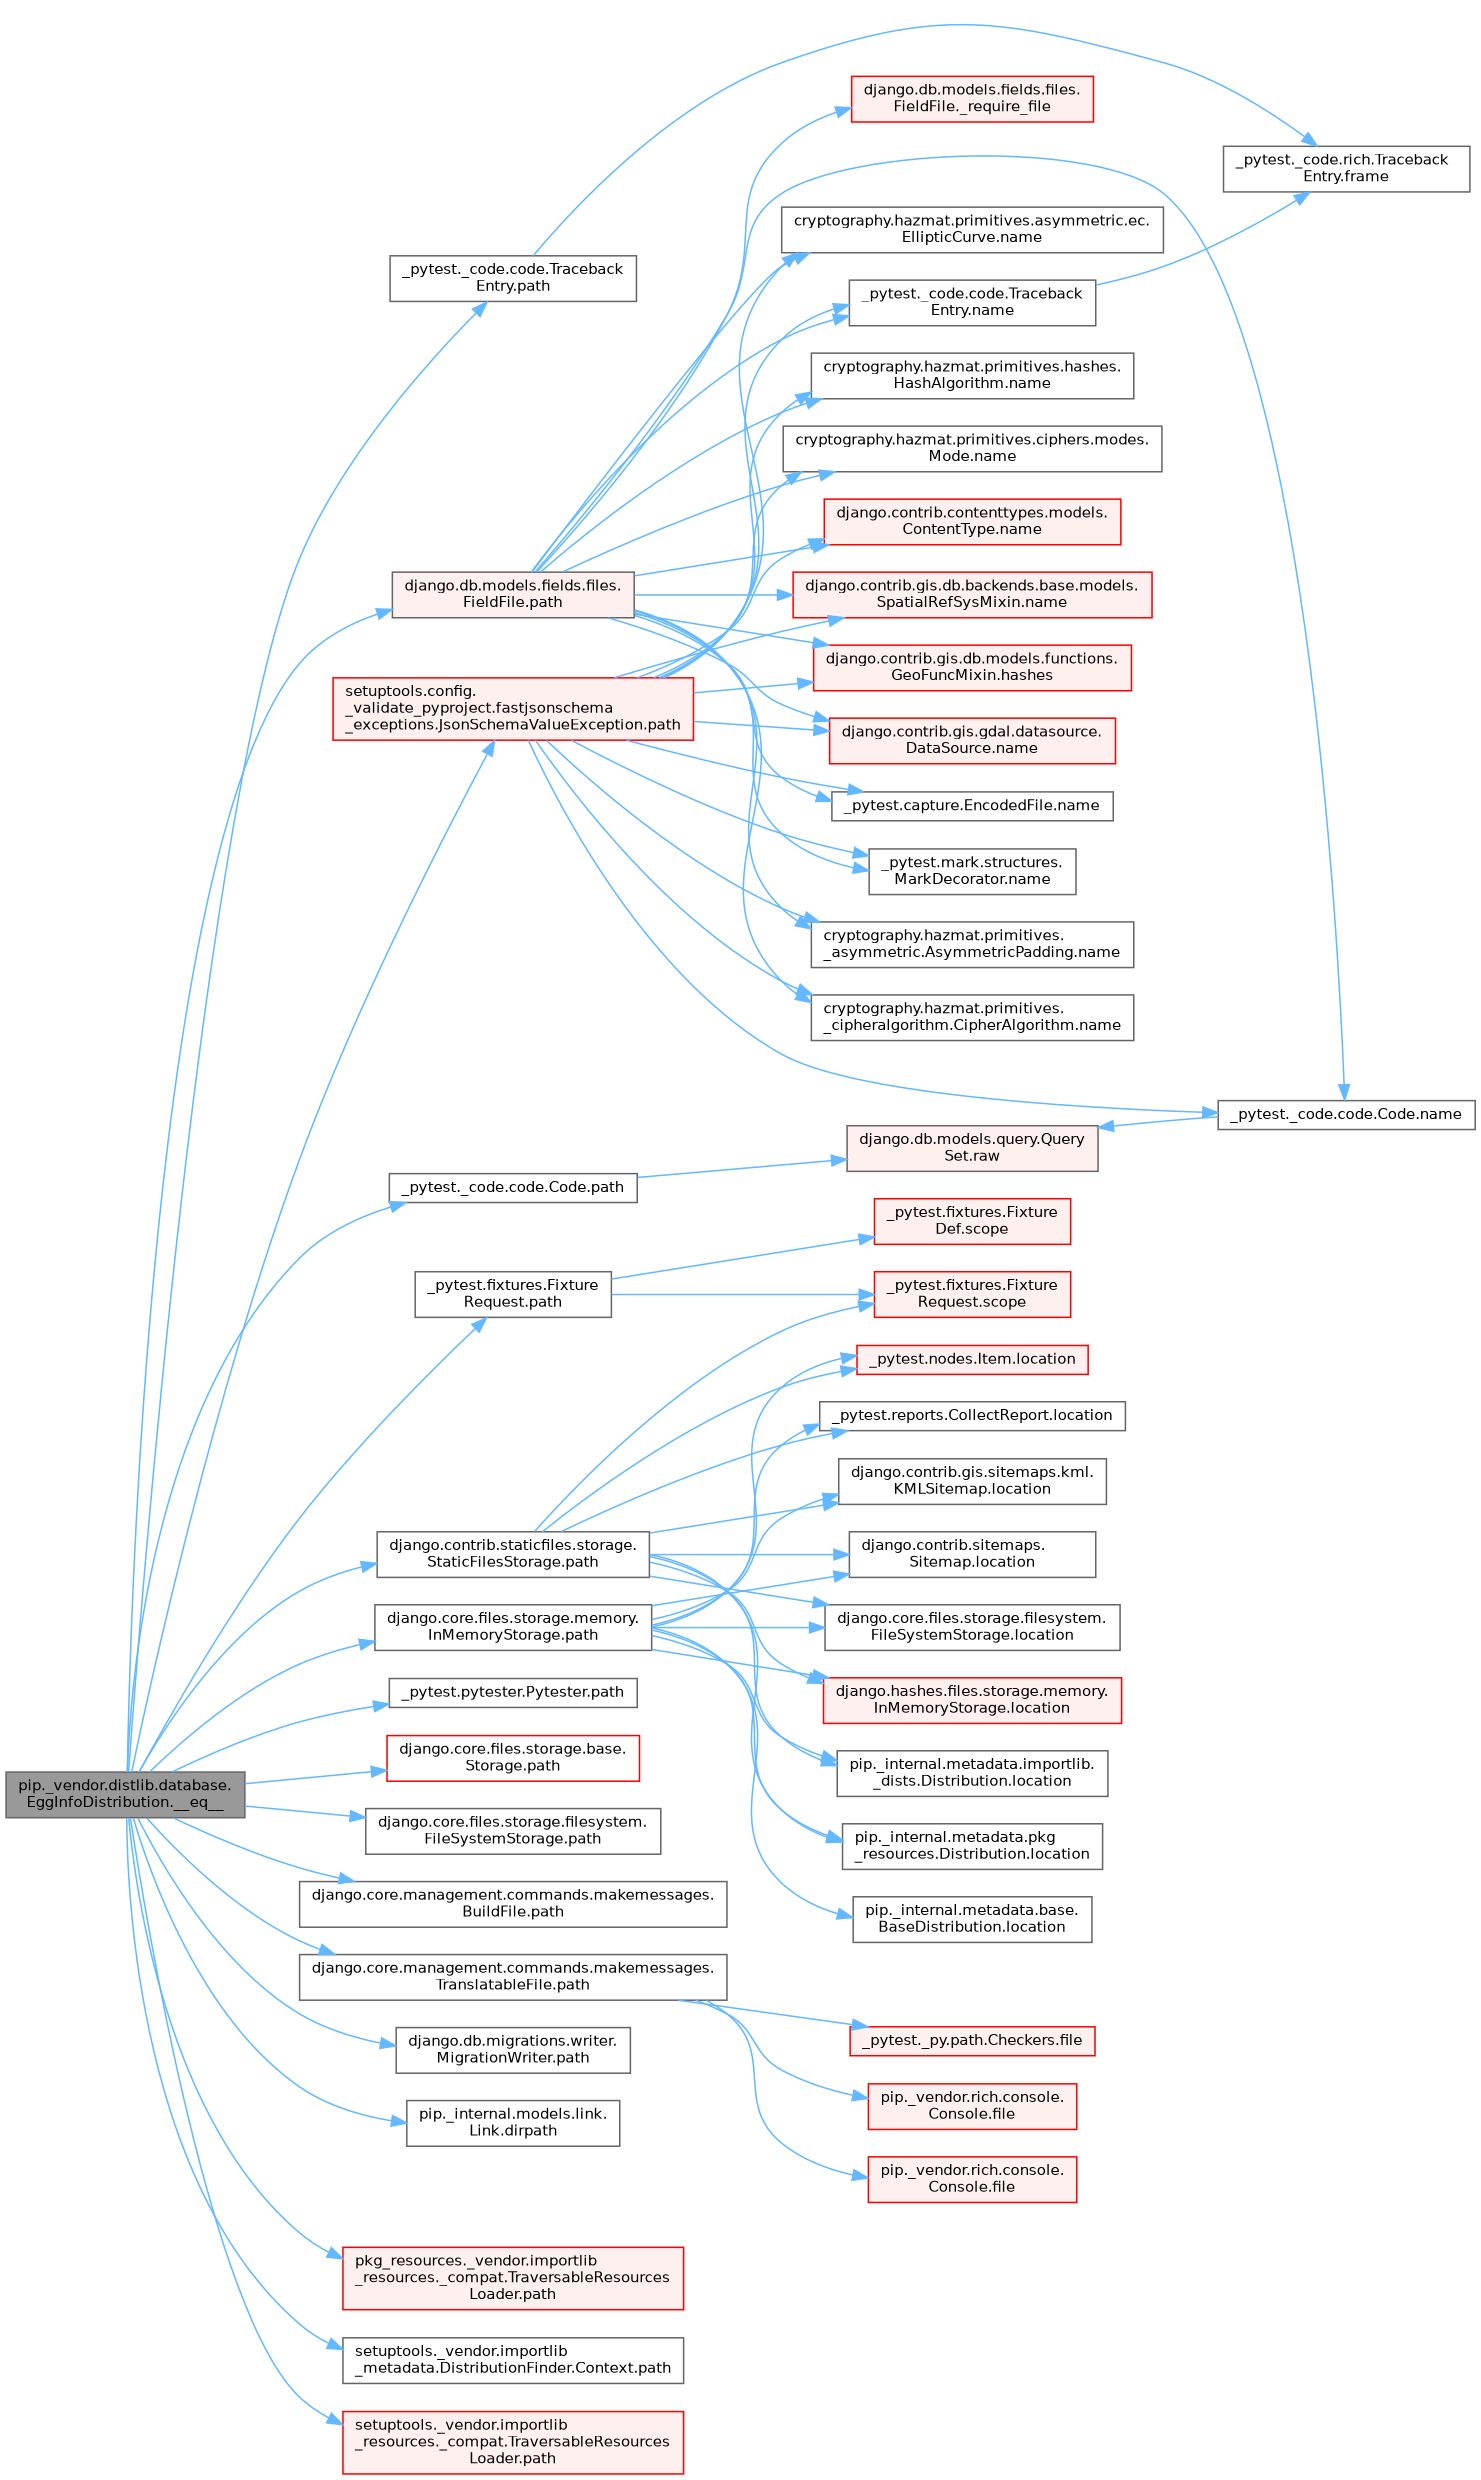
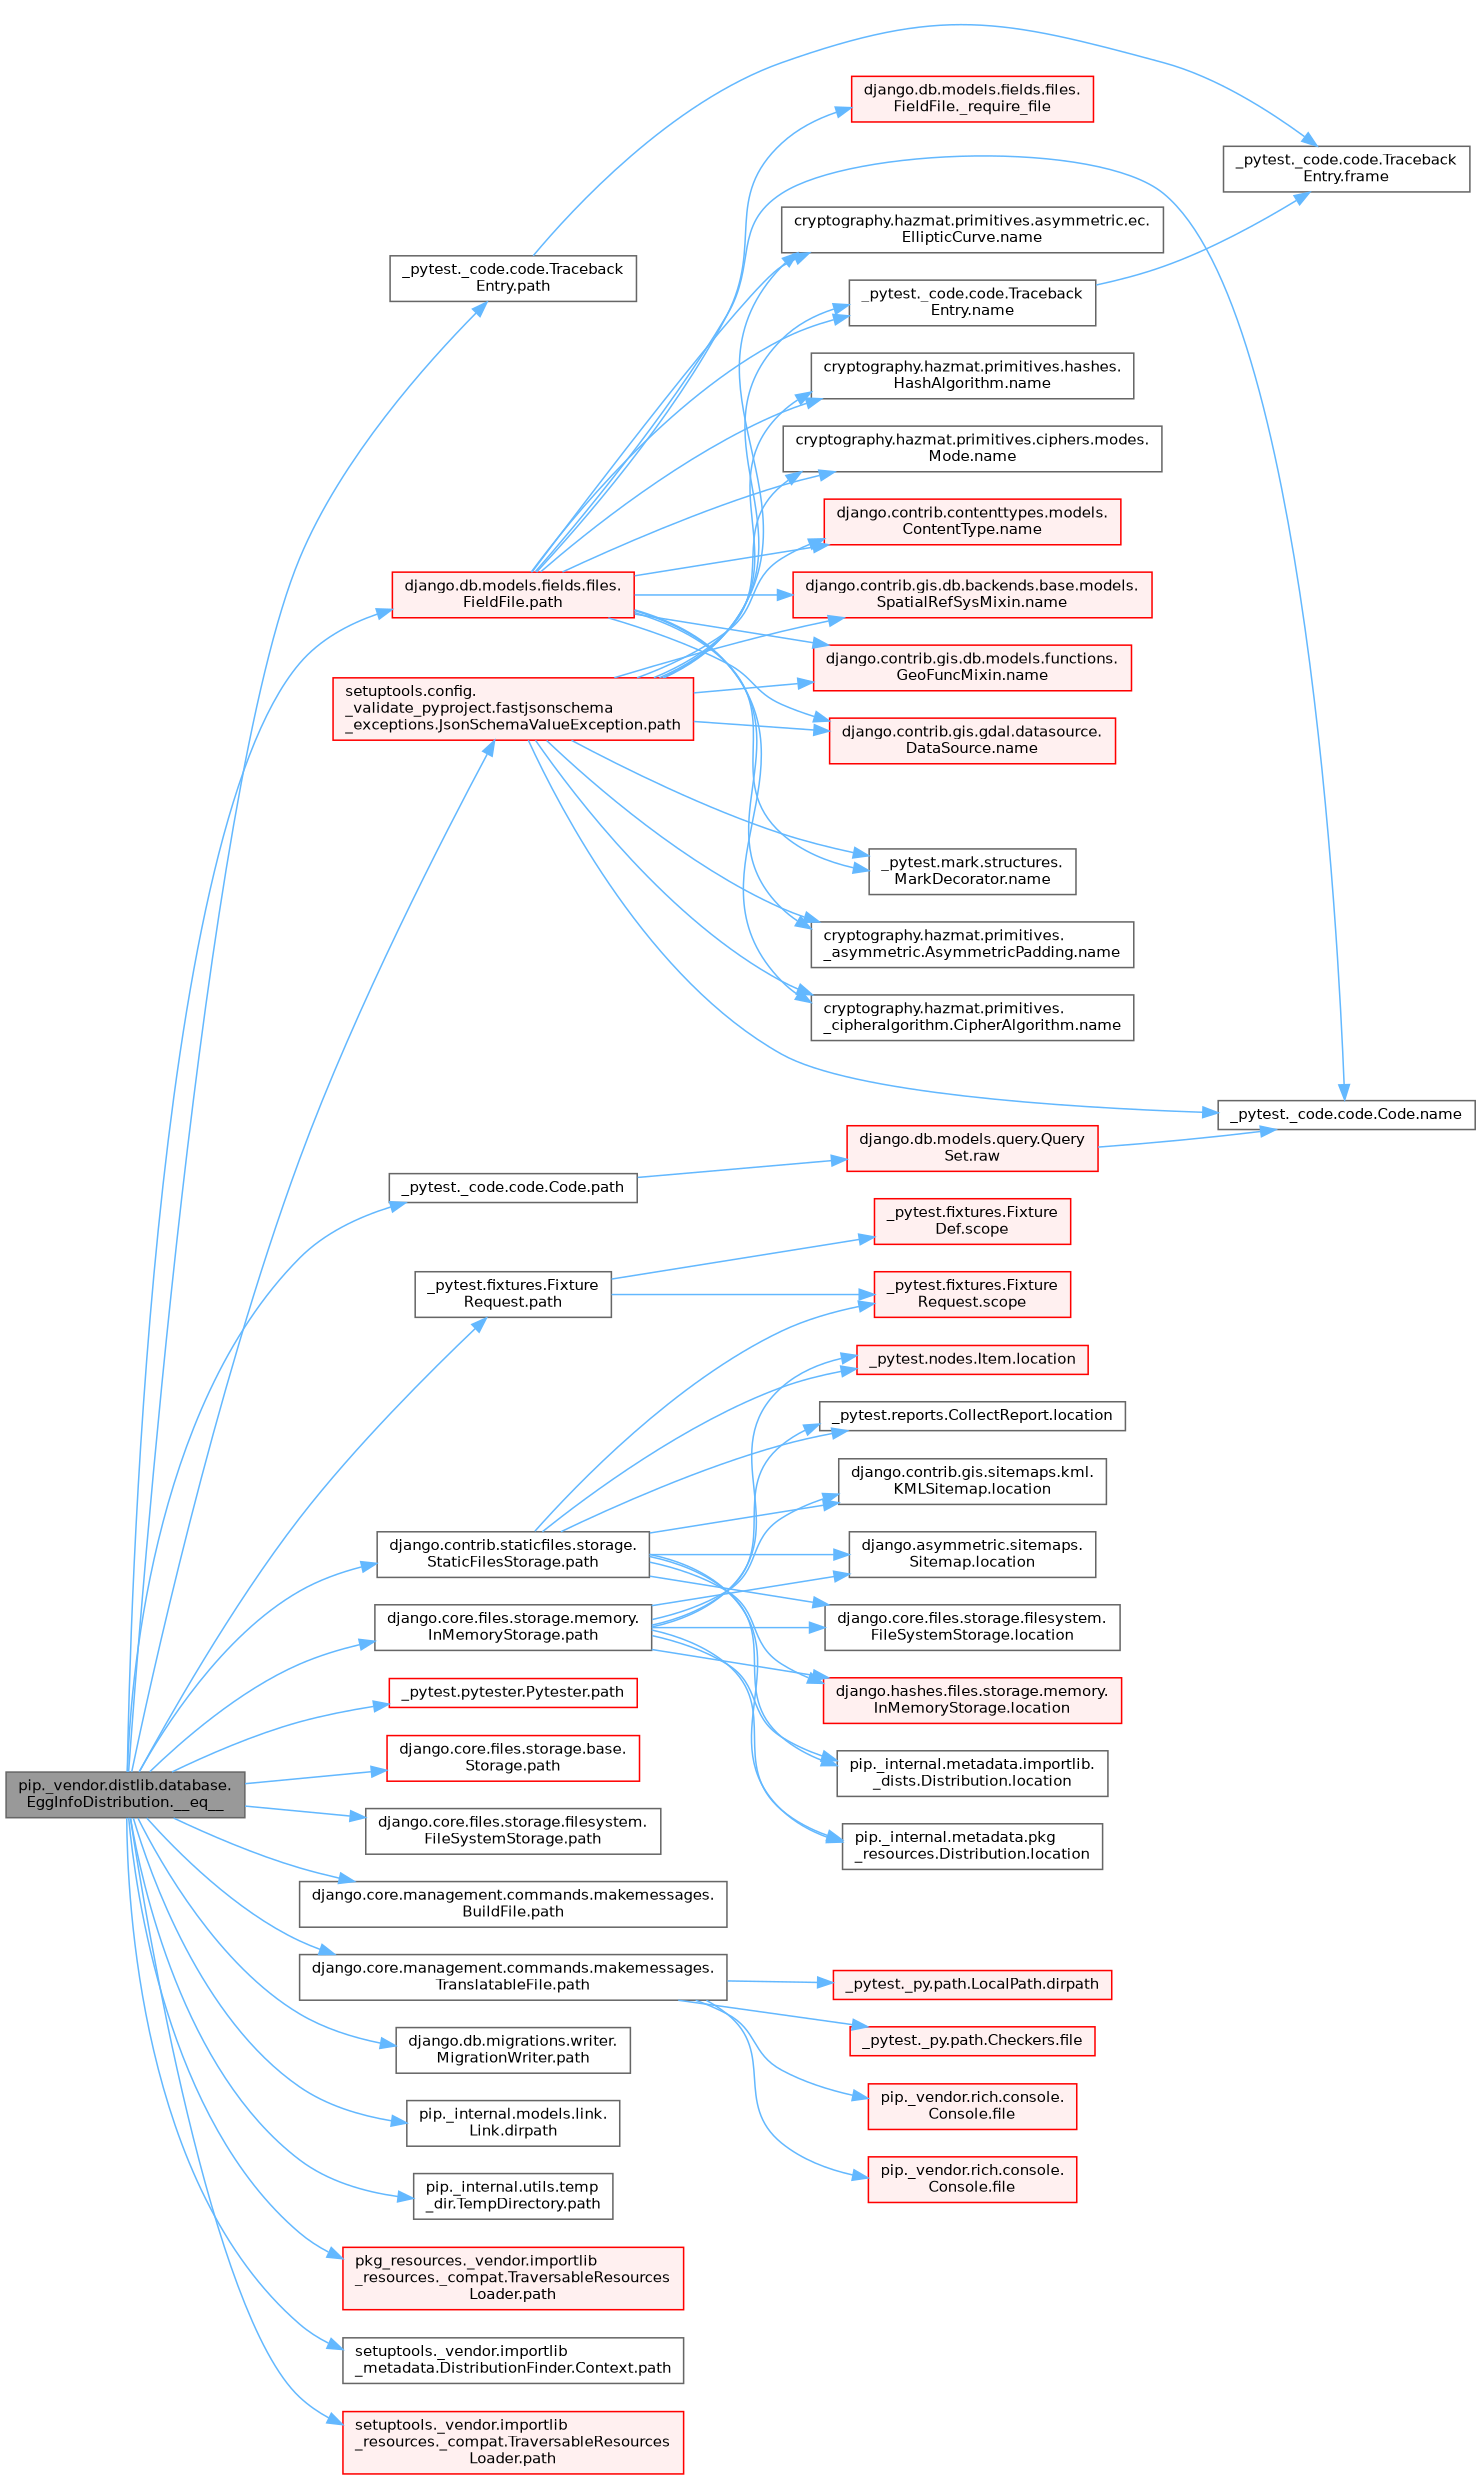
(1347, 169) -> (1347, 169)
(513, 595) -> (513, 595)
(973, 668) -> (973, 668)
(973, 806) -> none
(1166, 1121) -> (1180, 1140)
(973, 1149) -> (973, 1149)
(973, 1555) -> (973, 1555)
(513, 1693) -> (513, 1693)
(973, 1920) -> none
none -> (973, 1985)
none -> (513, 2196)
